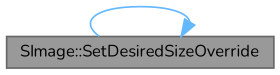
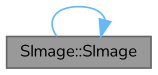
(140, 52) -> (79, 52)
